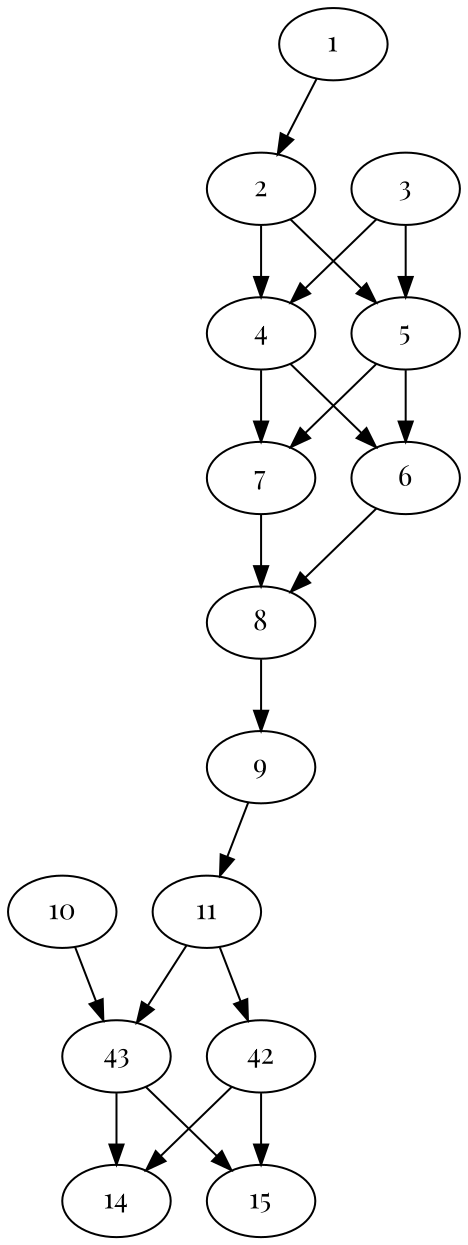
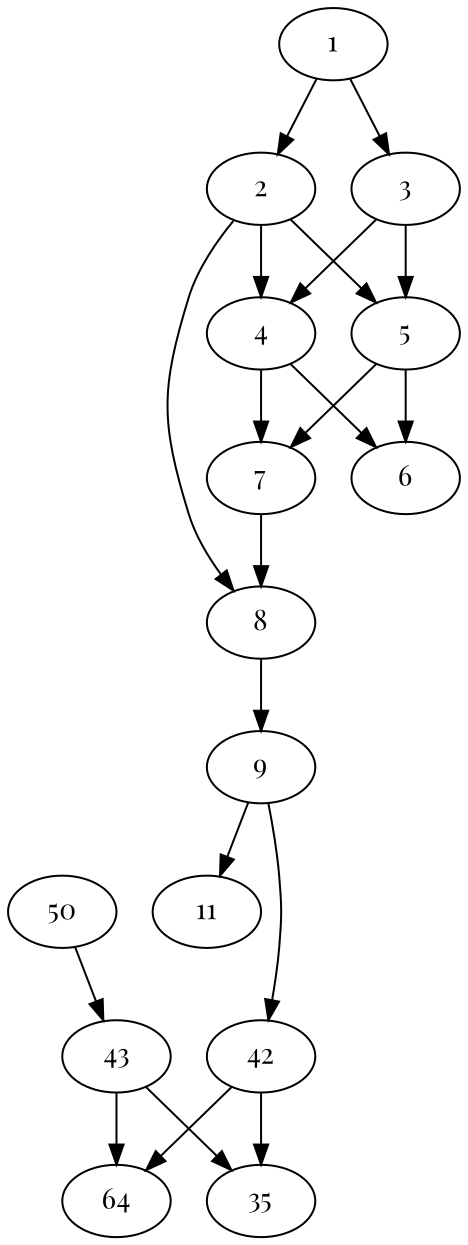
none -> (365, 107)
(341, 543) -> (168, 395)
(62, 912) -> (62, 912)
(230, 974) -> (281, 902)
(167, 976) -> none
(116, 1201) -> (116, 1201)
(261, 1201) -> (261, 1201)
